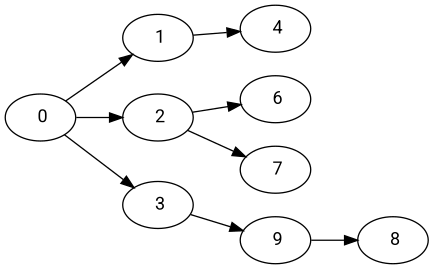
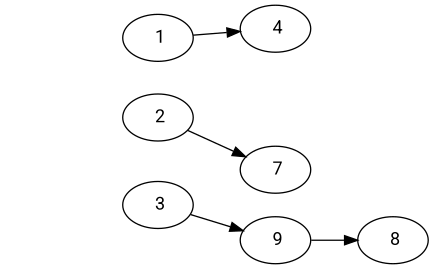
(275, 99) -> none
(40, 118) -> none
